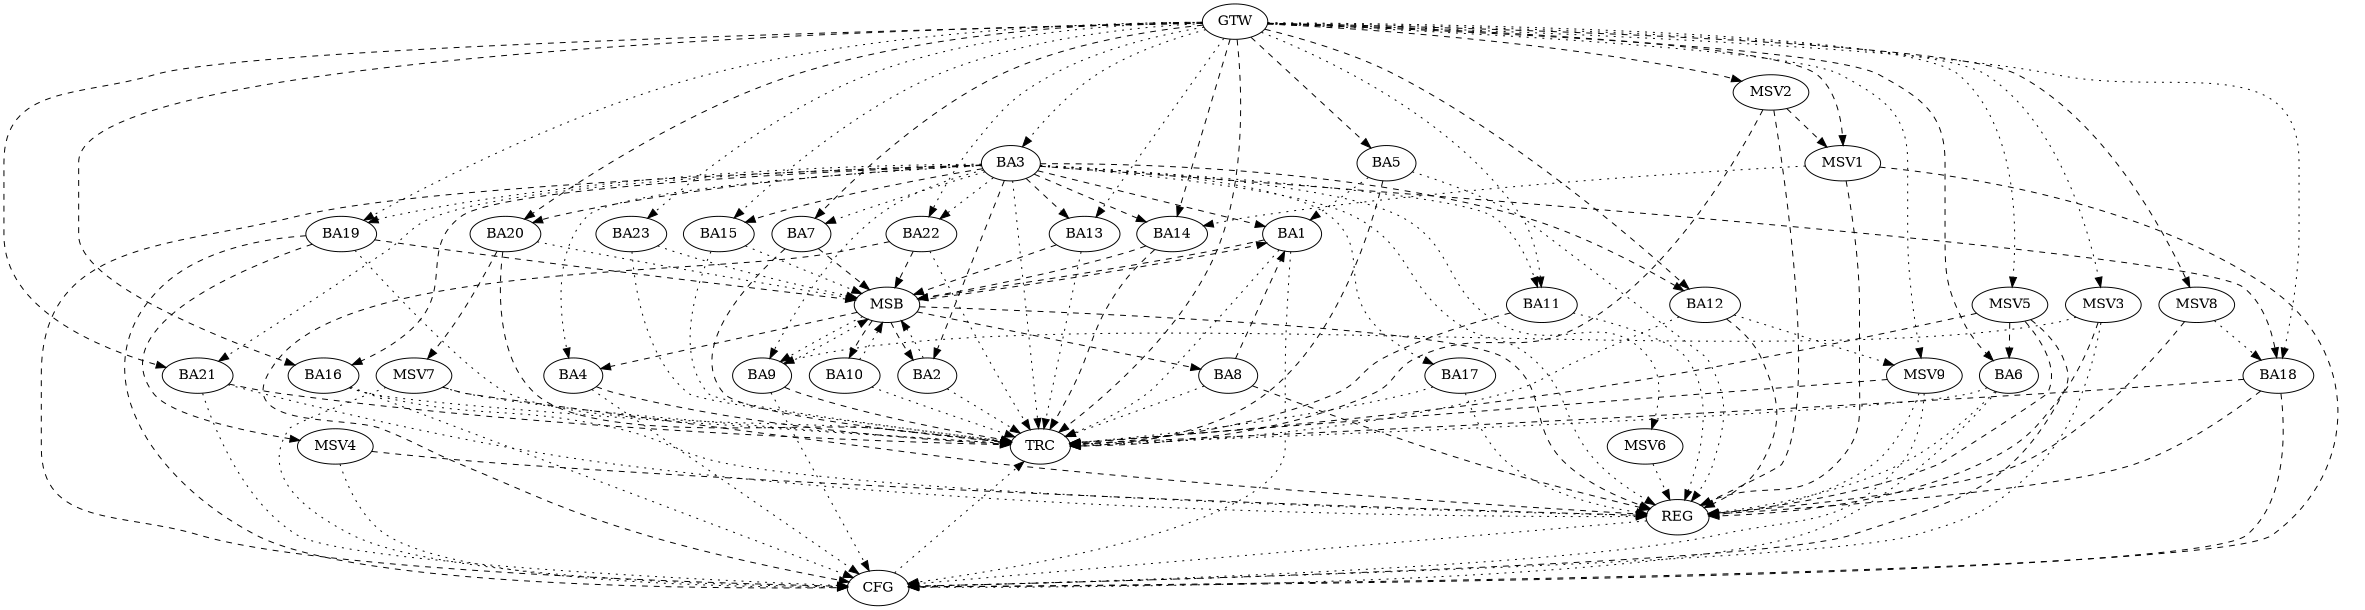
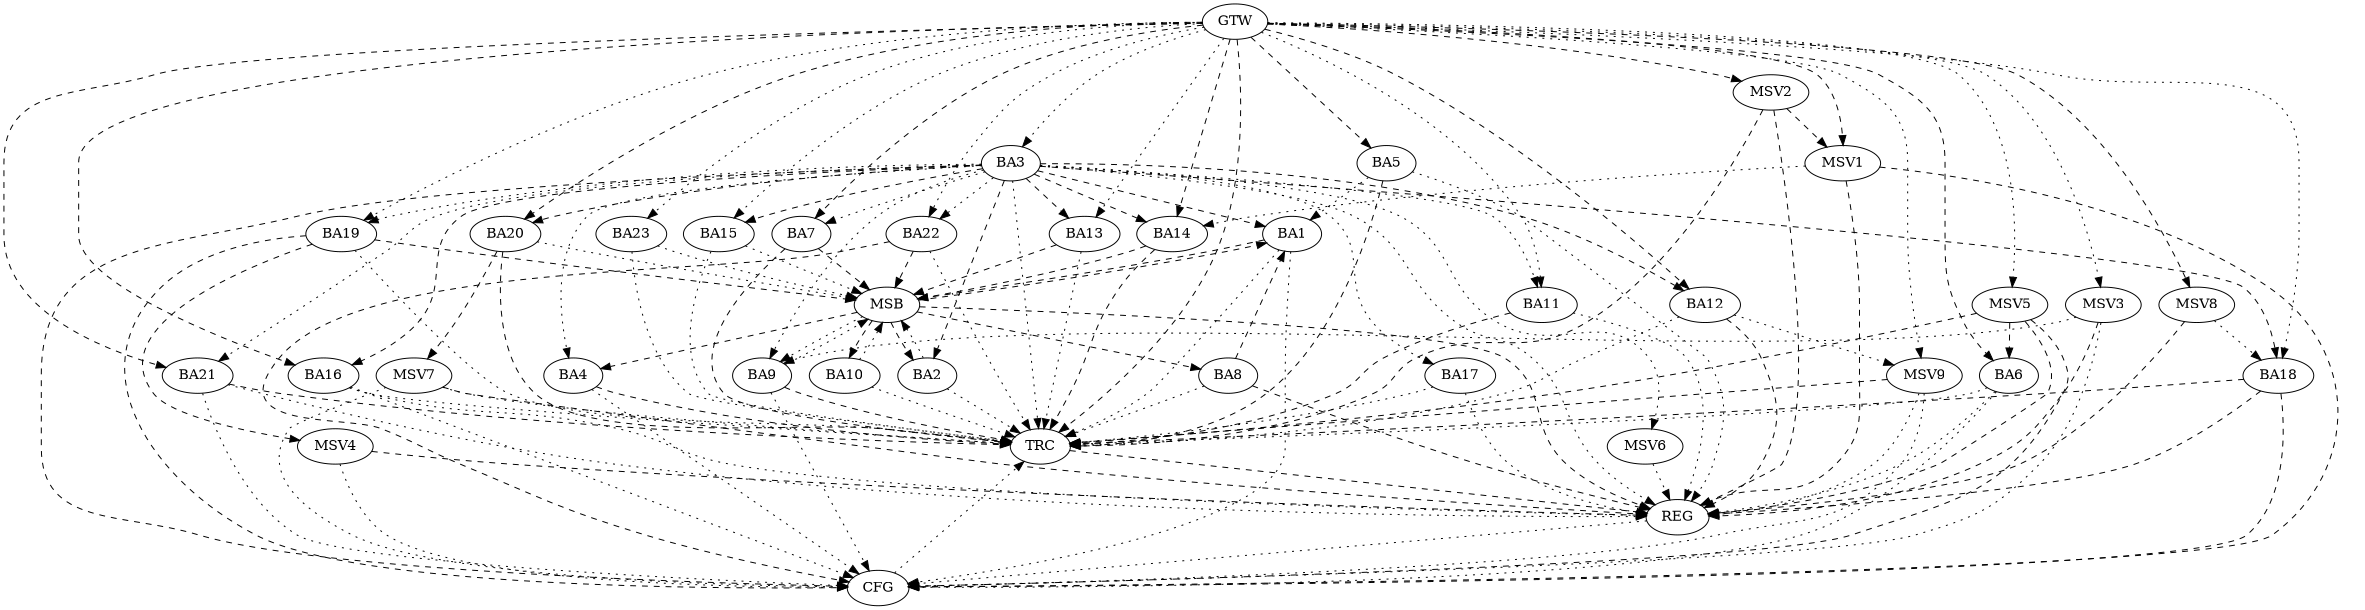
none -> (1354, 481)
